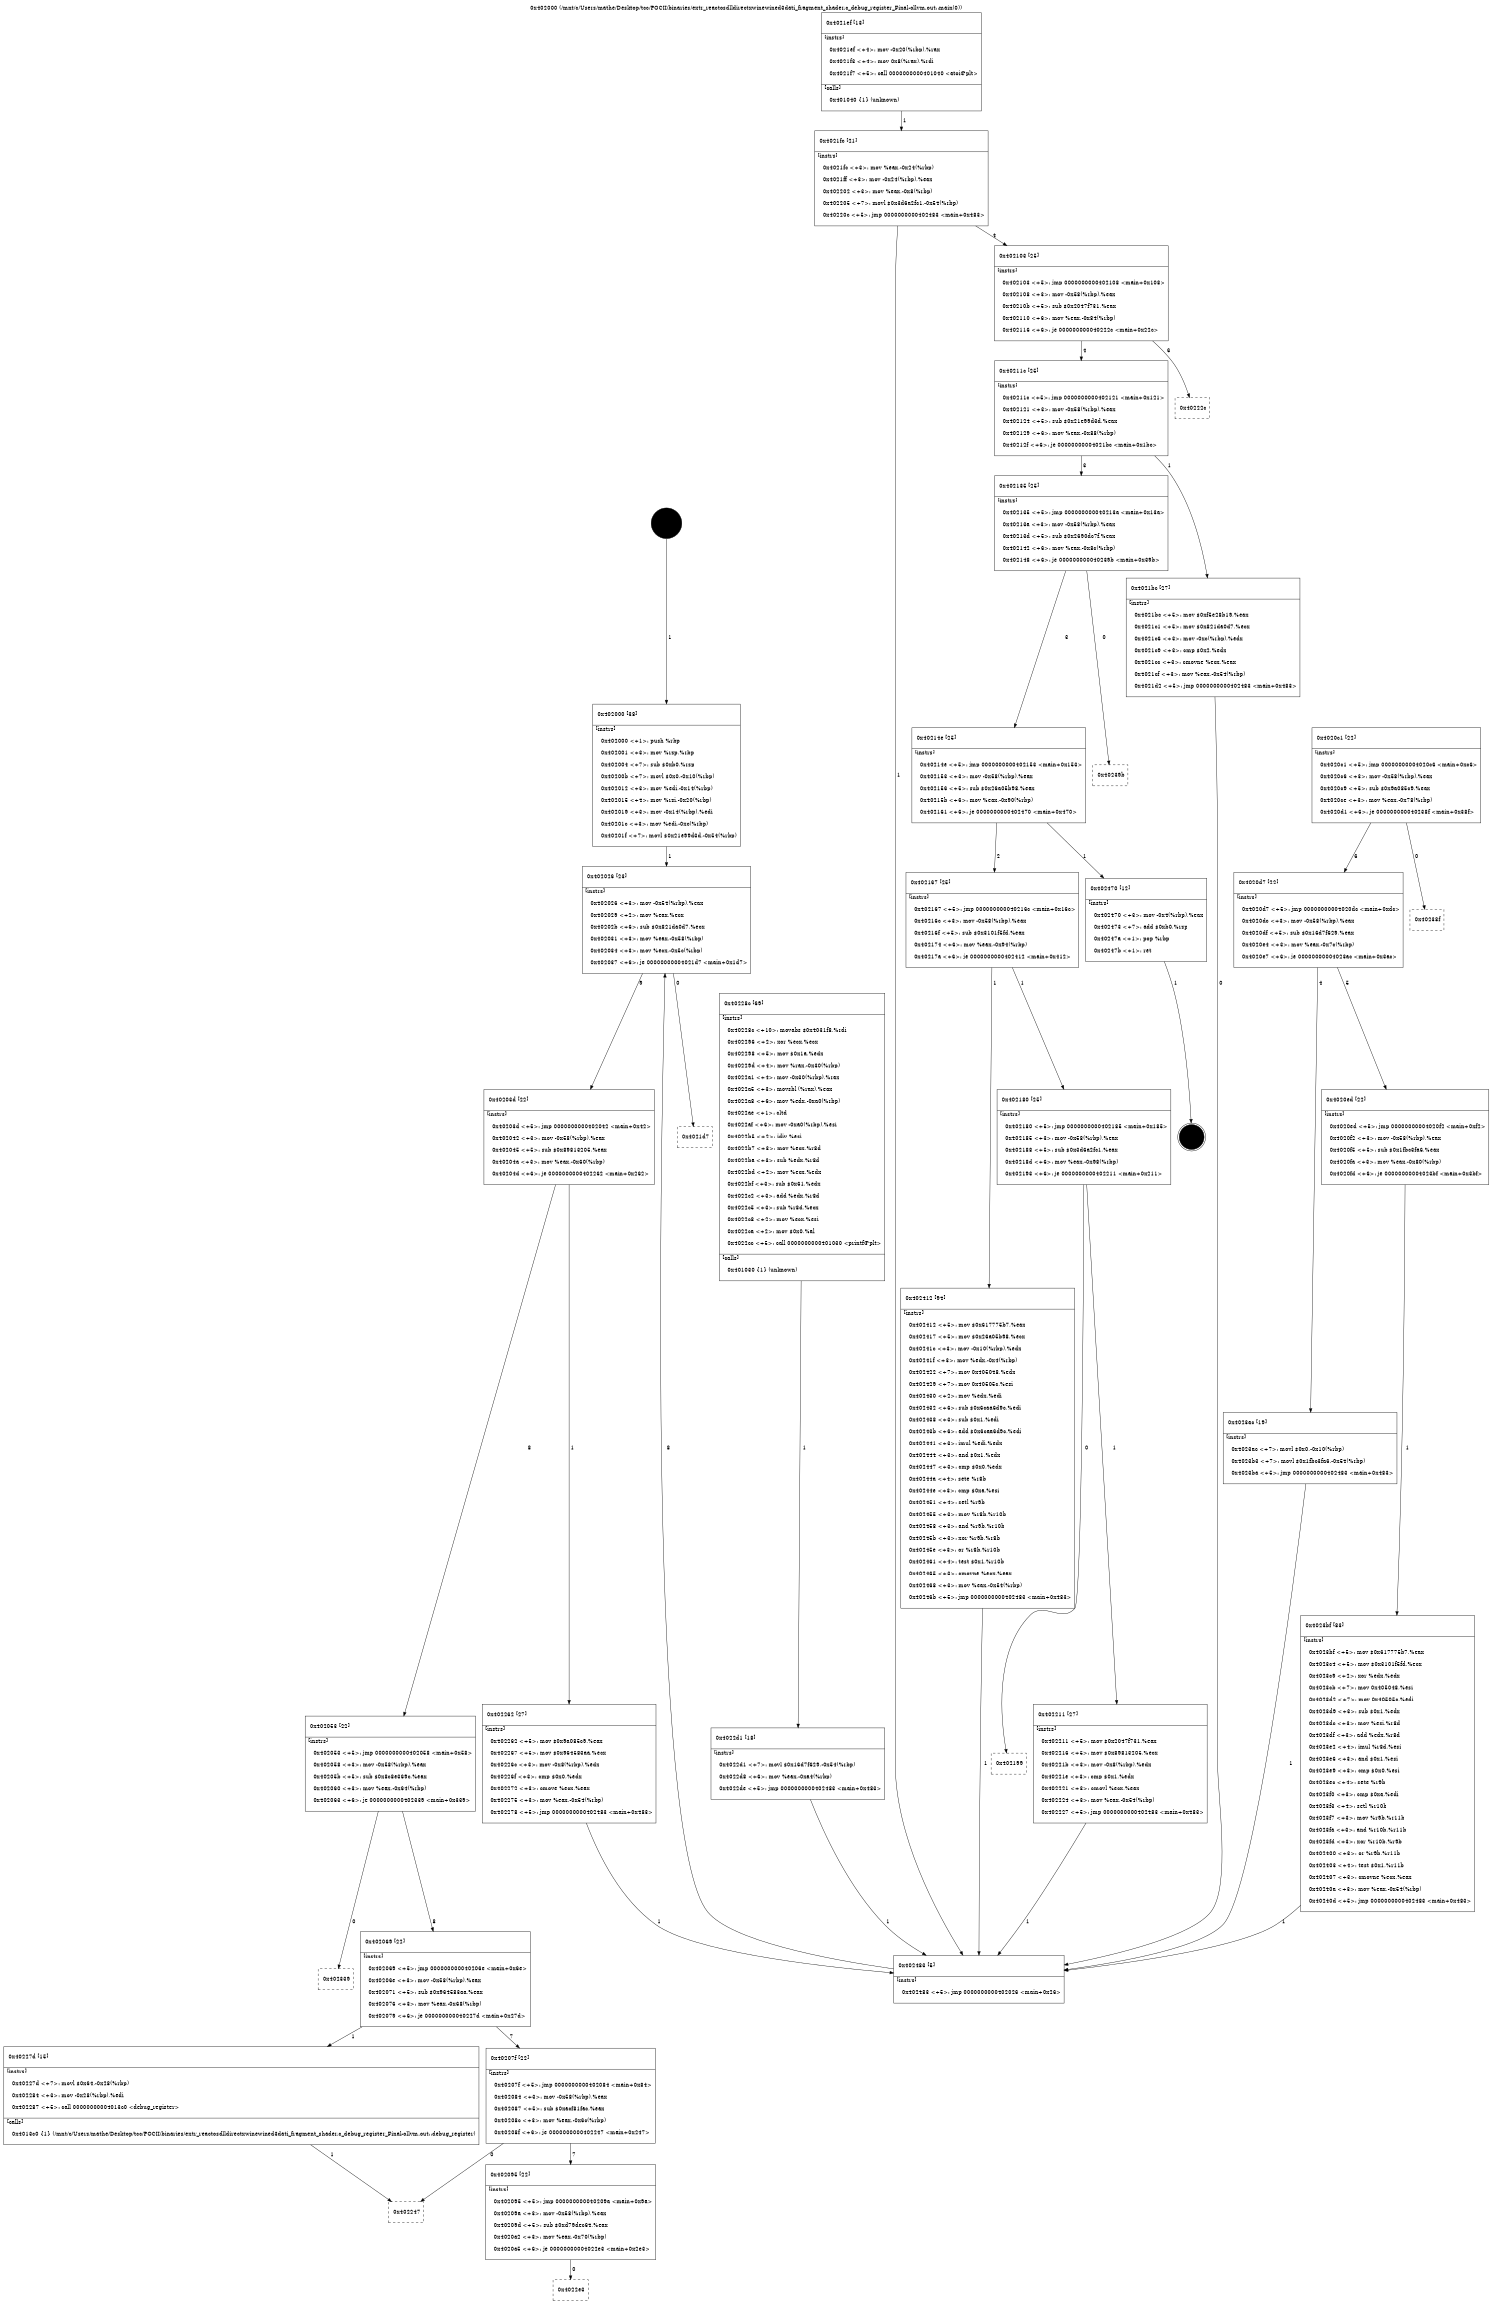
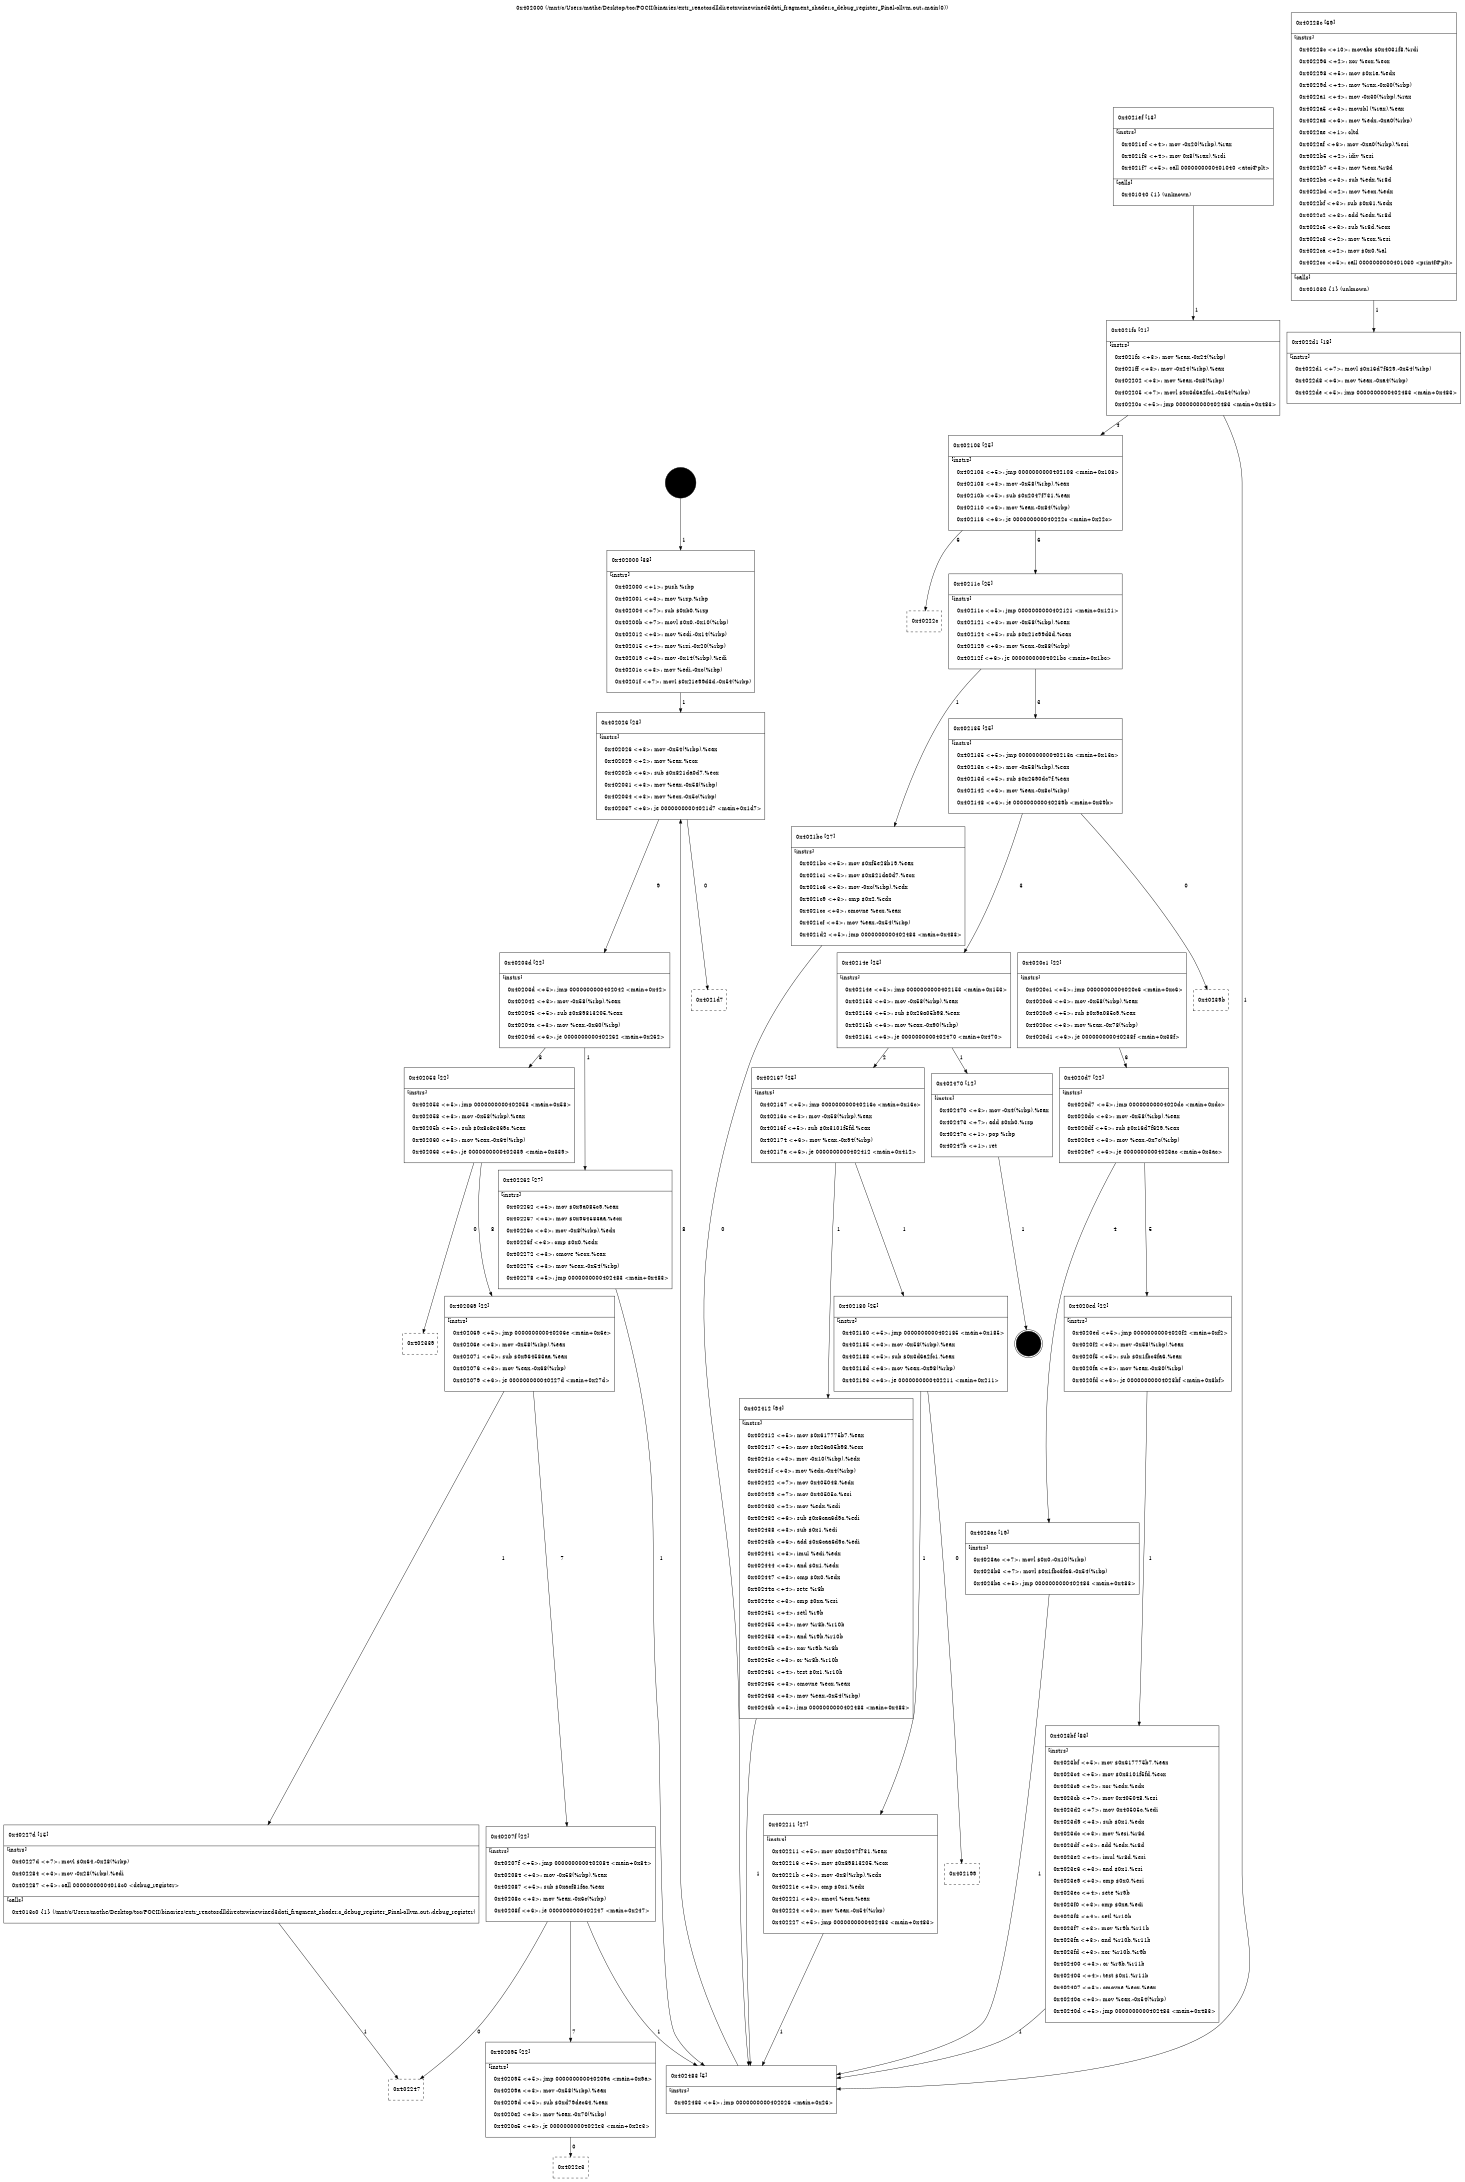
(1084, 351) -> (1038, 540)
(1427, 920) -> none
(854, 1886) -> (629, 2002)
